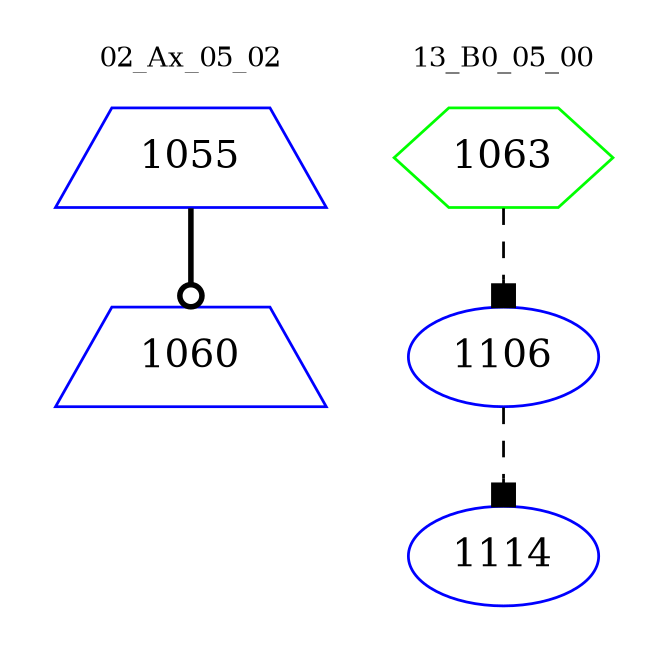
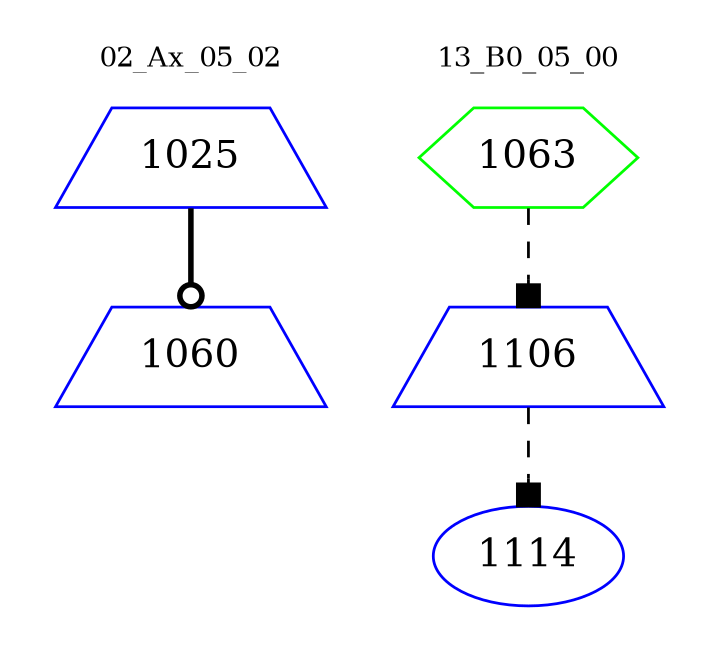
(191, 158) -> (191, 158)
(504, 357) -> (528, 357)
